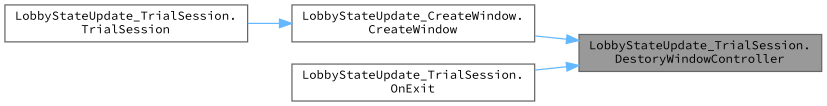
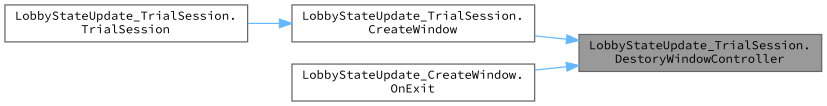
(413, 23) -> (413, 23)
(413, 83) -> (413, 83)
